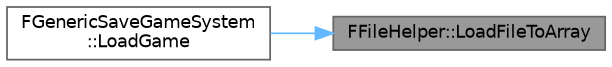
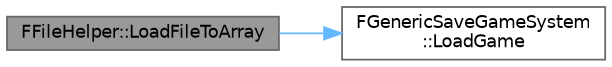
(293, 33) -> (302, 33)
